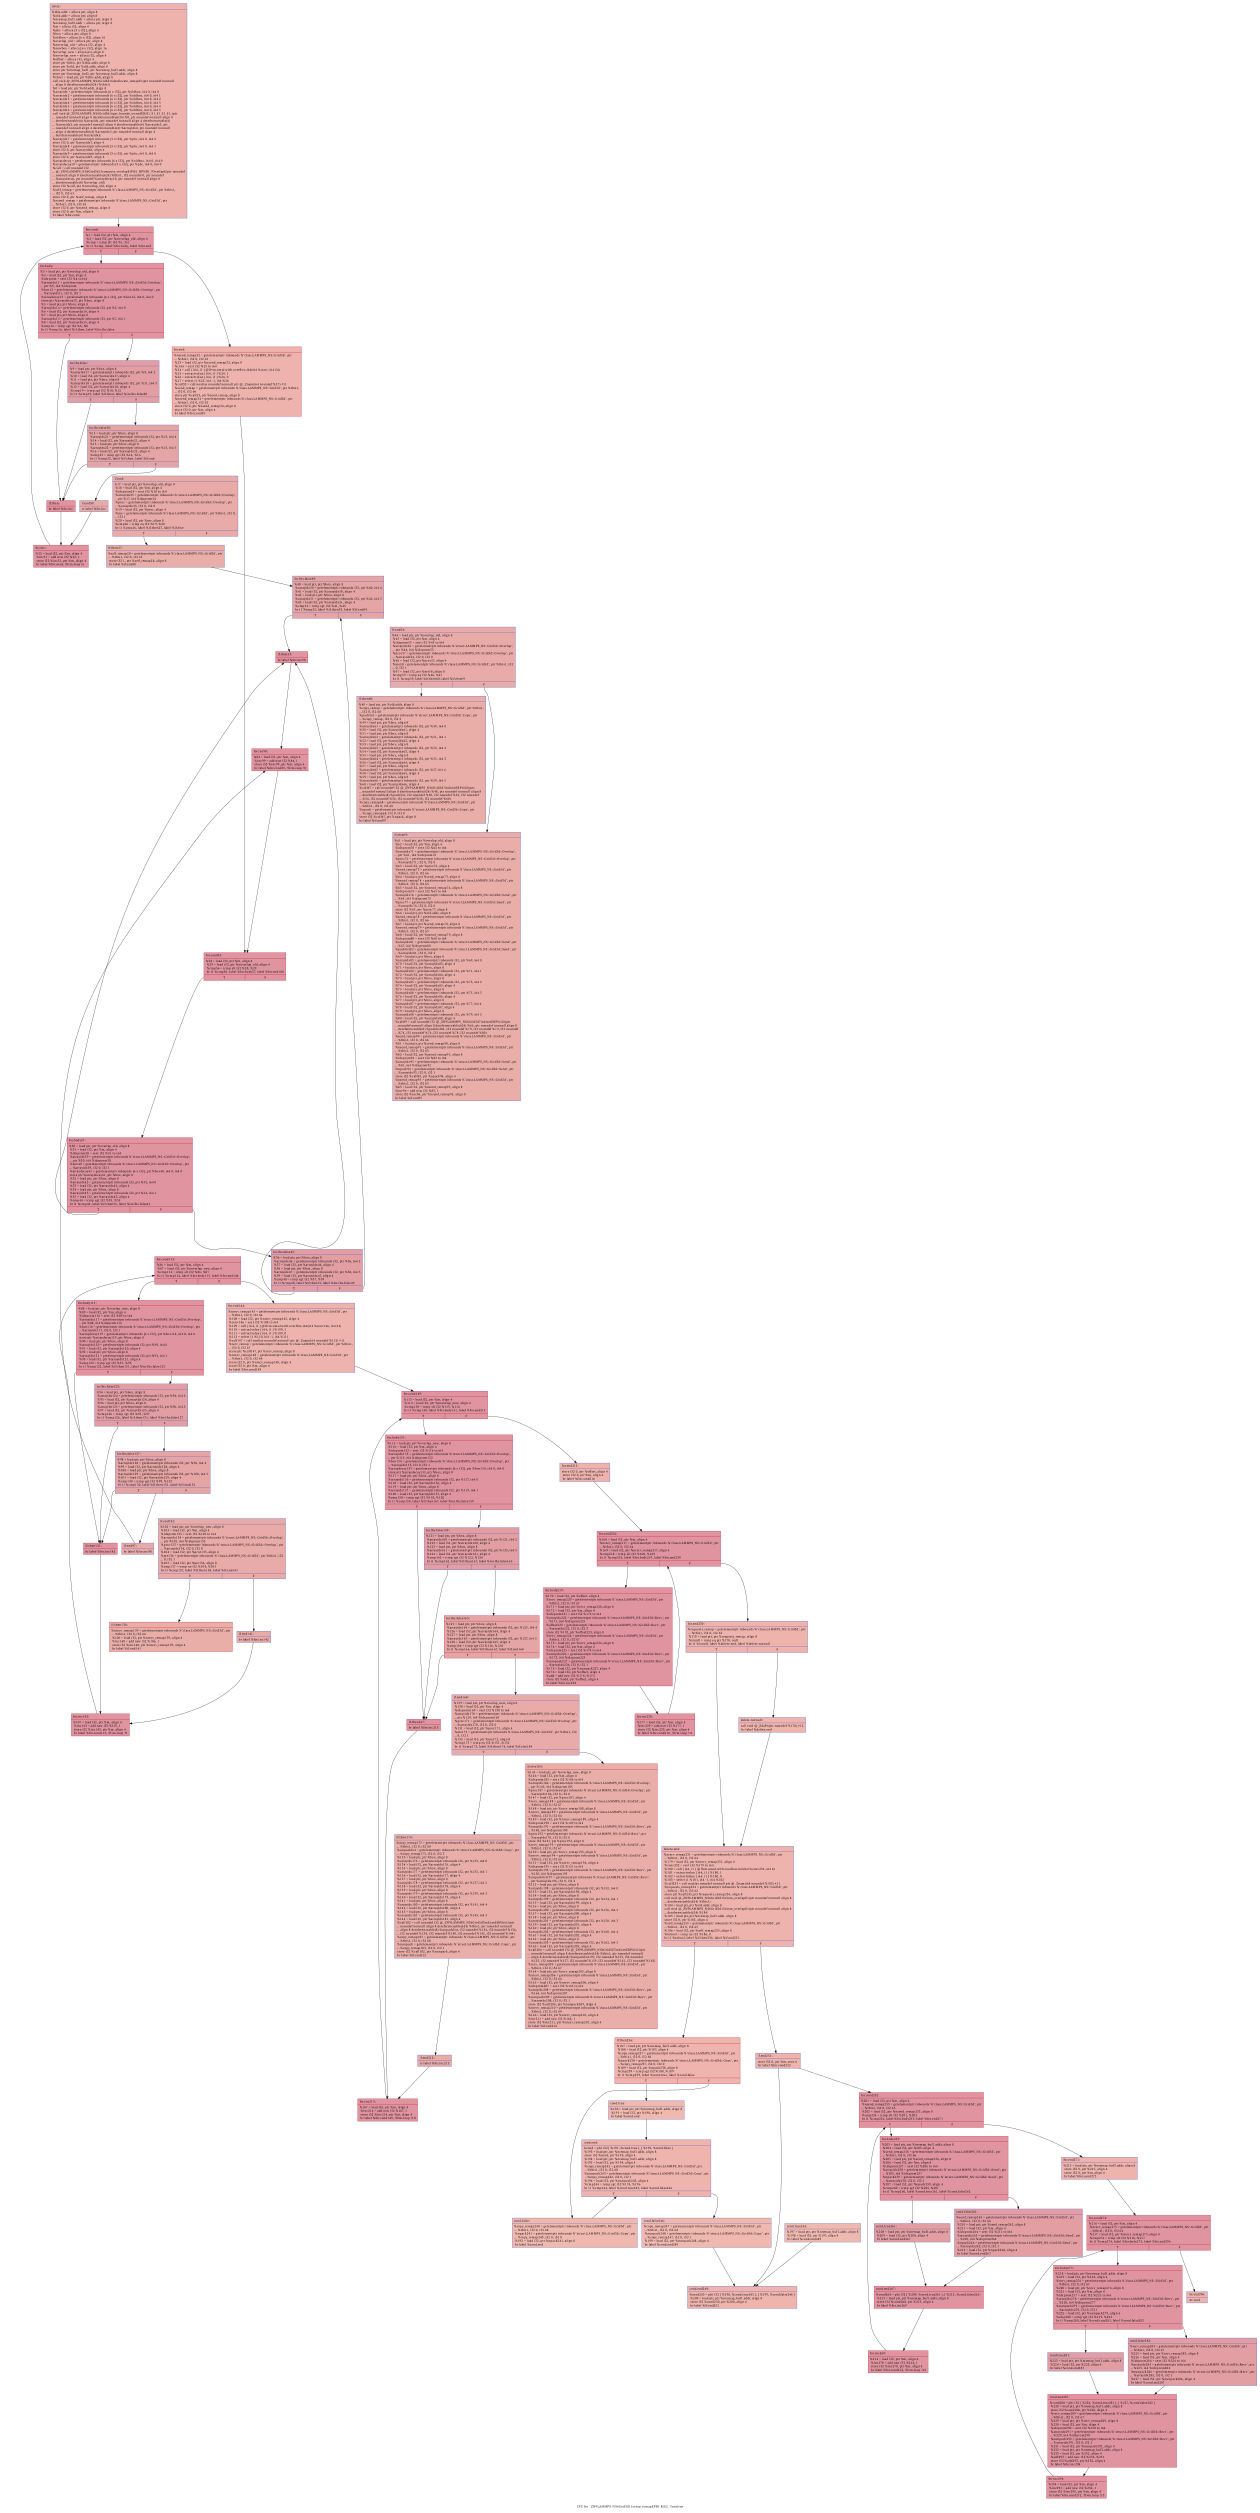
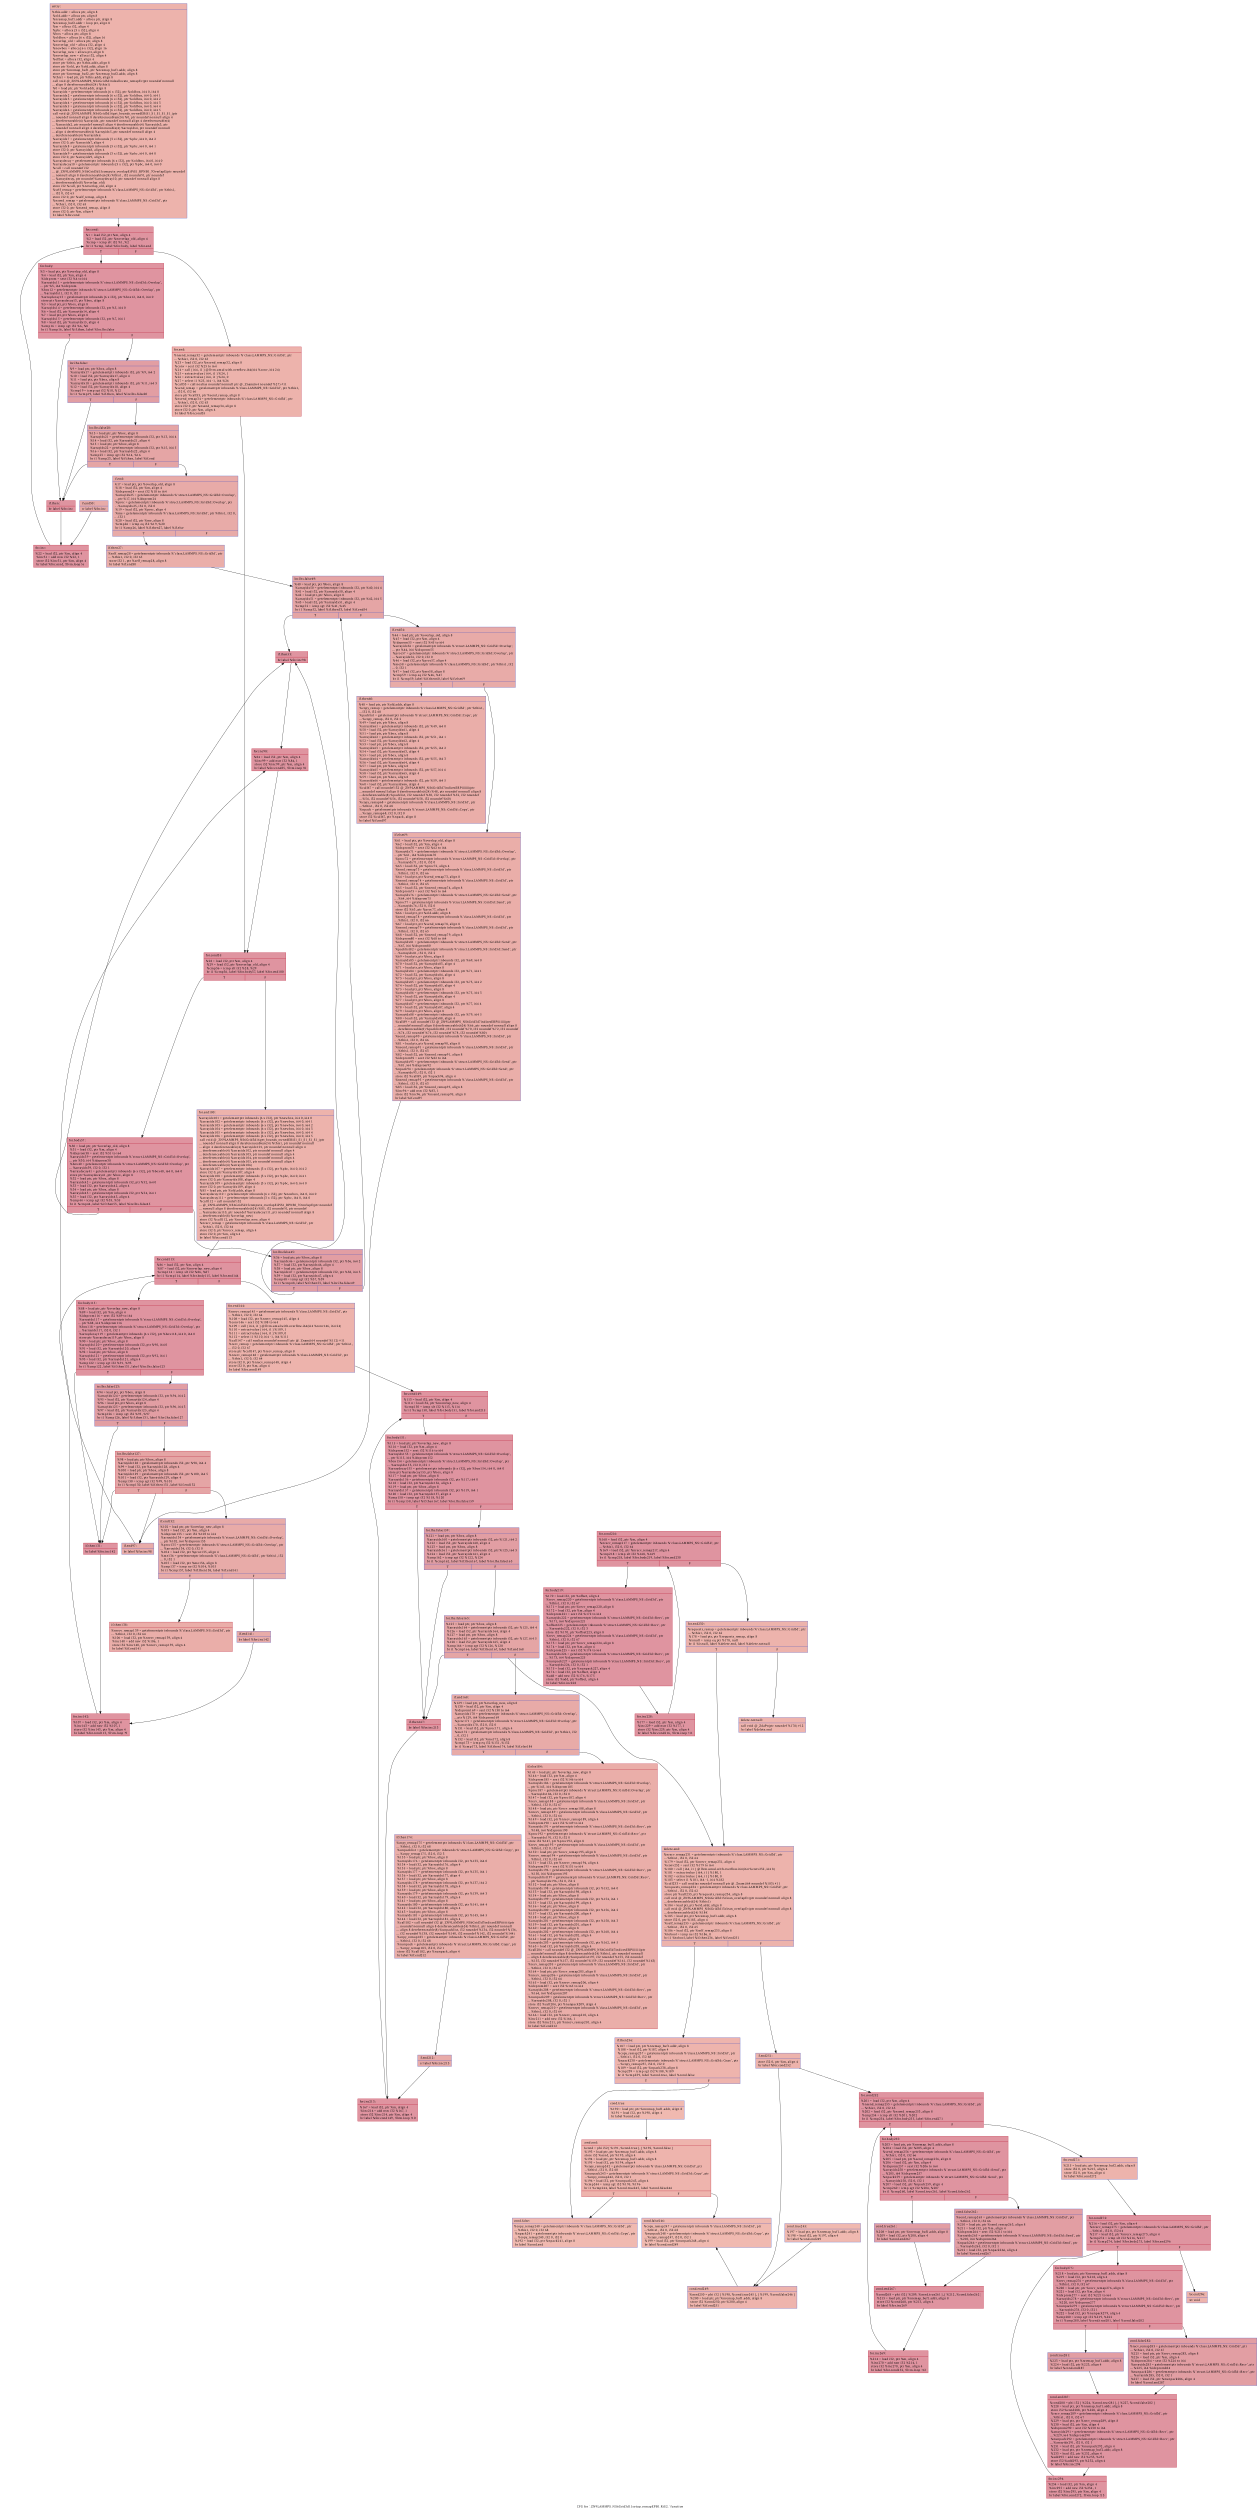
(82, 23) -> (81, 23)
(121, 473) -> (185, 467)
none -> (401, 618)
none -> (265, 1175)
none -> (369, 1397)
(163, 1472) -> (163, 1472)
(585, 1472) -> none
none -> (223, 1500)
(492, 1637) -> (492, 1637)
(756, 1788) -> (618, 1741)
(481, 1794) -> none
(677, 2061) -> (677, 2061)
(777, 2062) -> (778, 2062)
(646, 2092) -> none
(646, 2168) -> (646, 2168)
(603, 2208) -> (602, 2206)
(723, 2266) -> (728, 2268)
